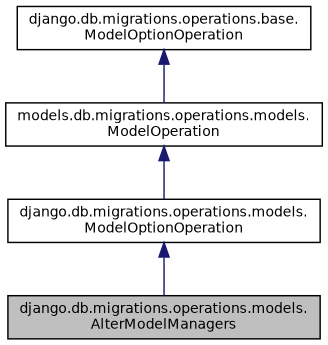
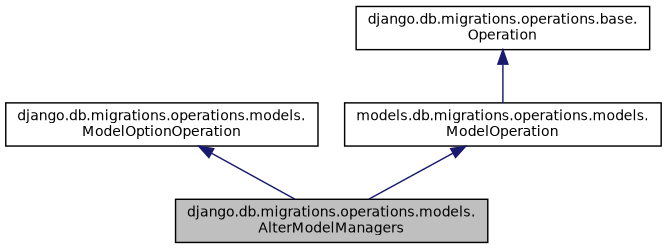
(164, 28) -> (503, 28)
(164, 180) -> (411, 176)
